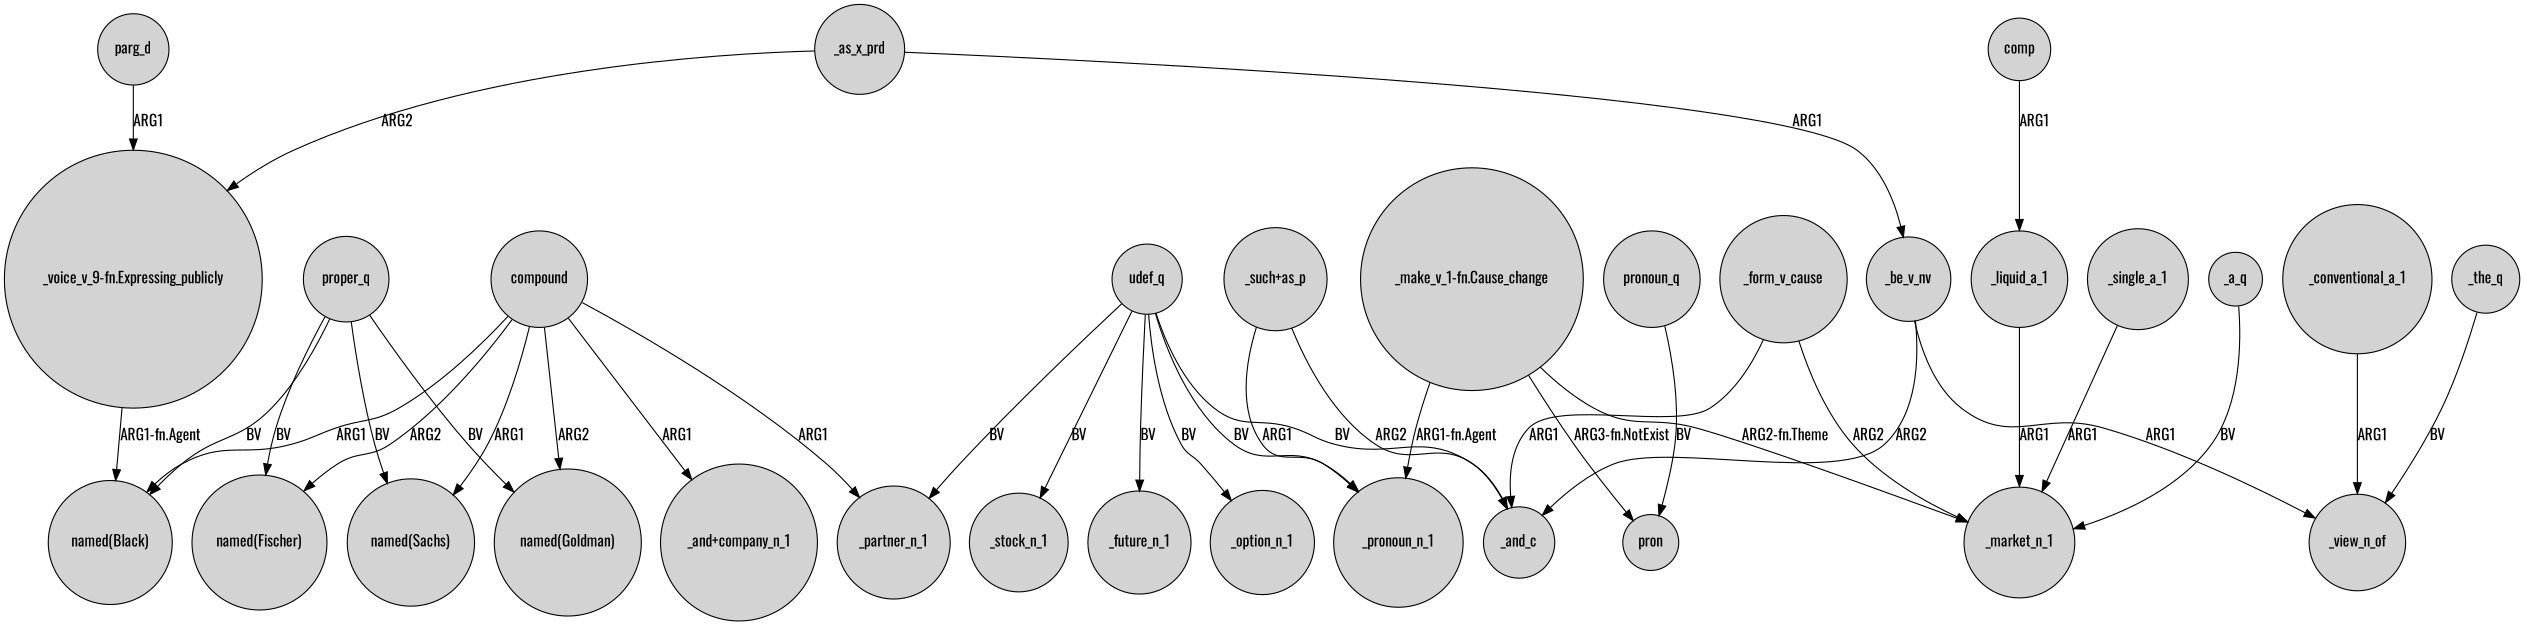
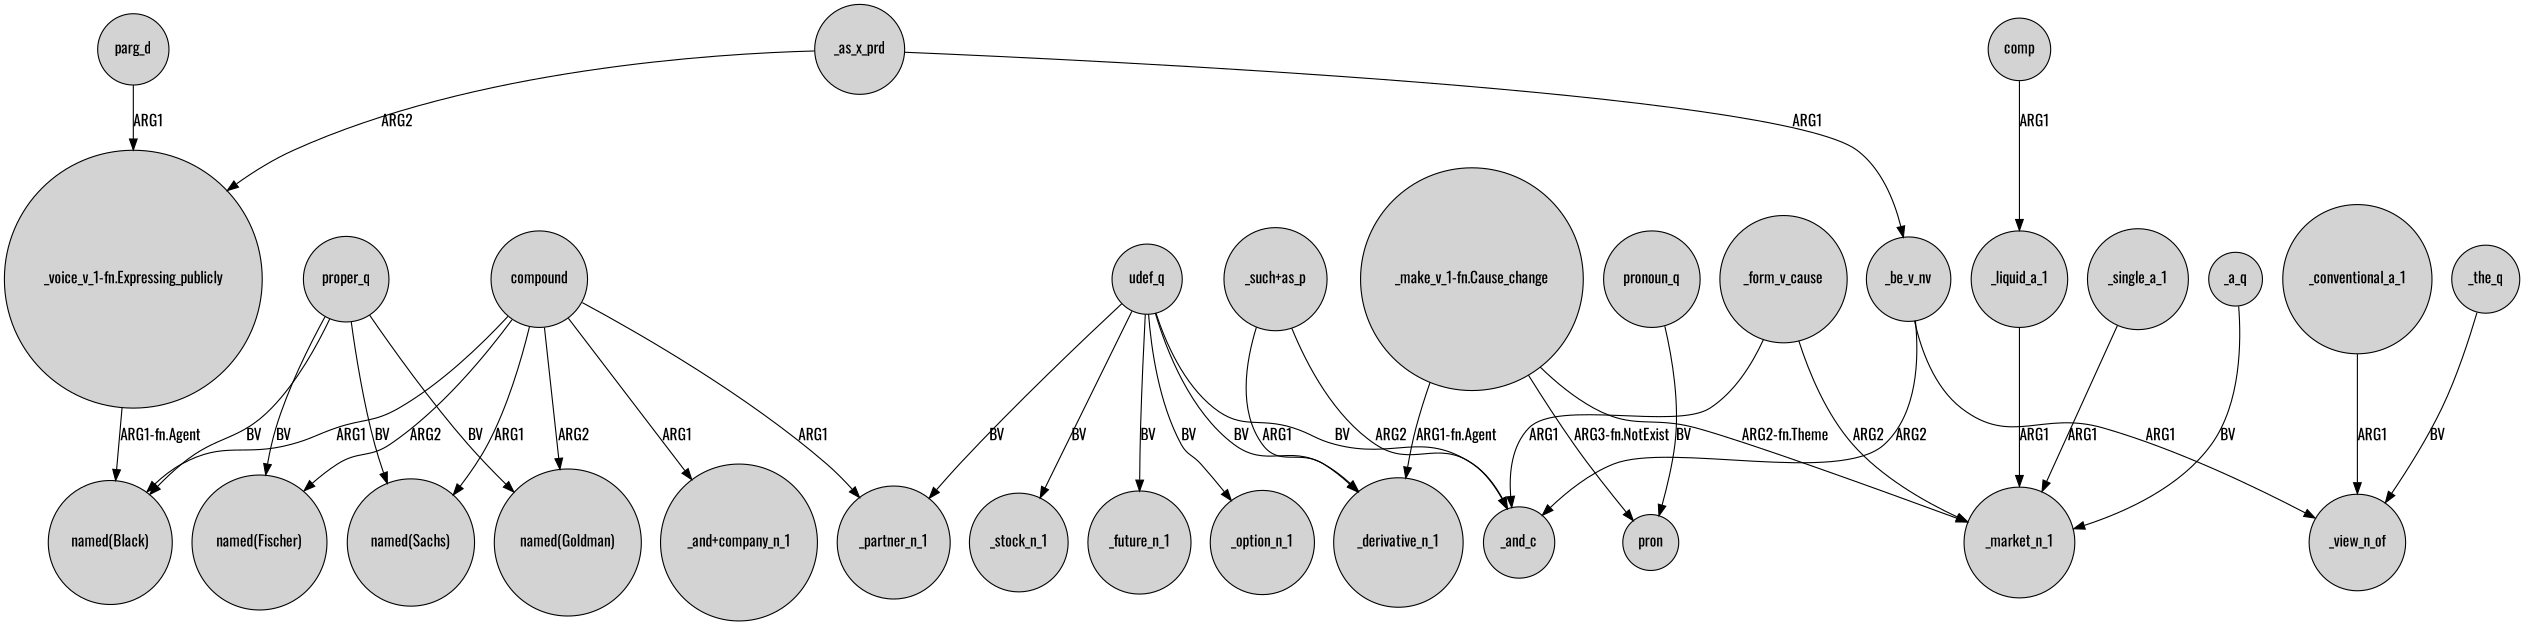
(133, 279) -> (133, 279)
(1398, 543) -> (1398, 543)
